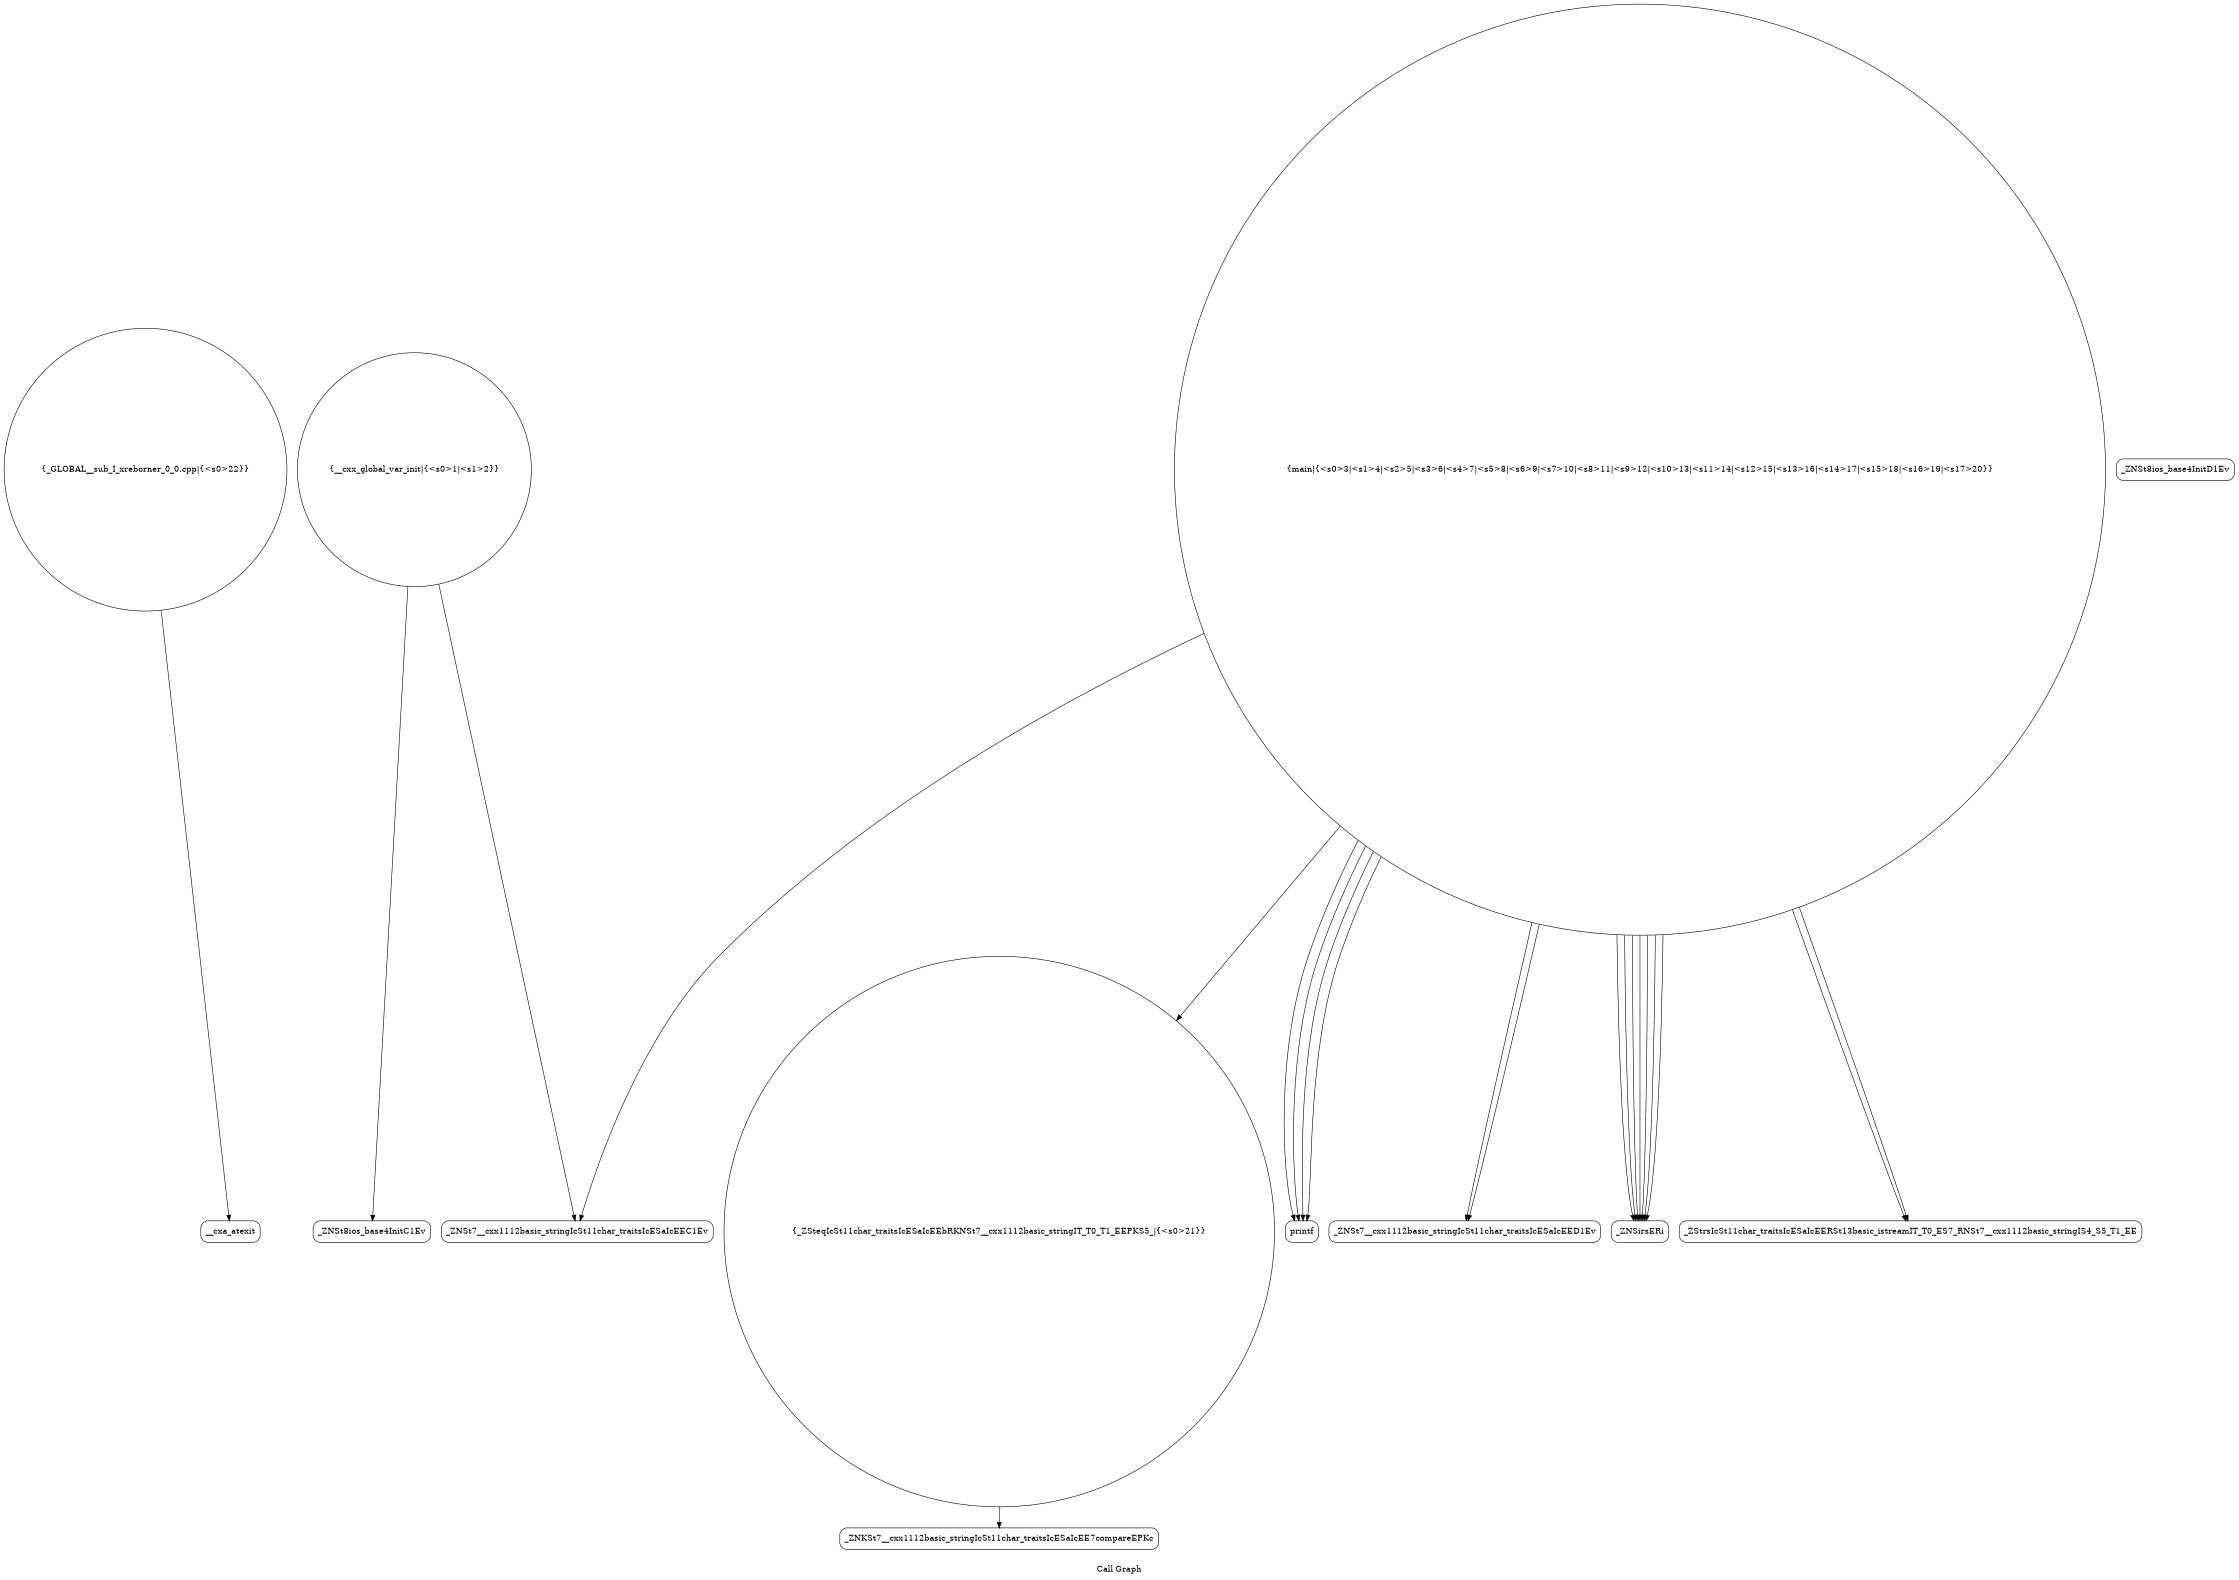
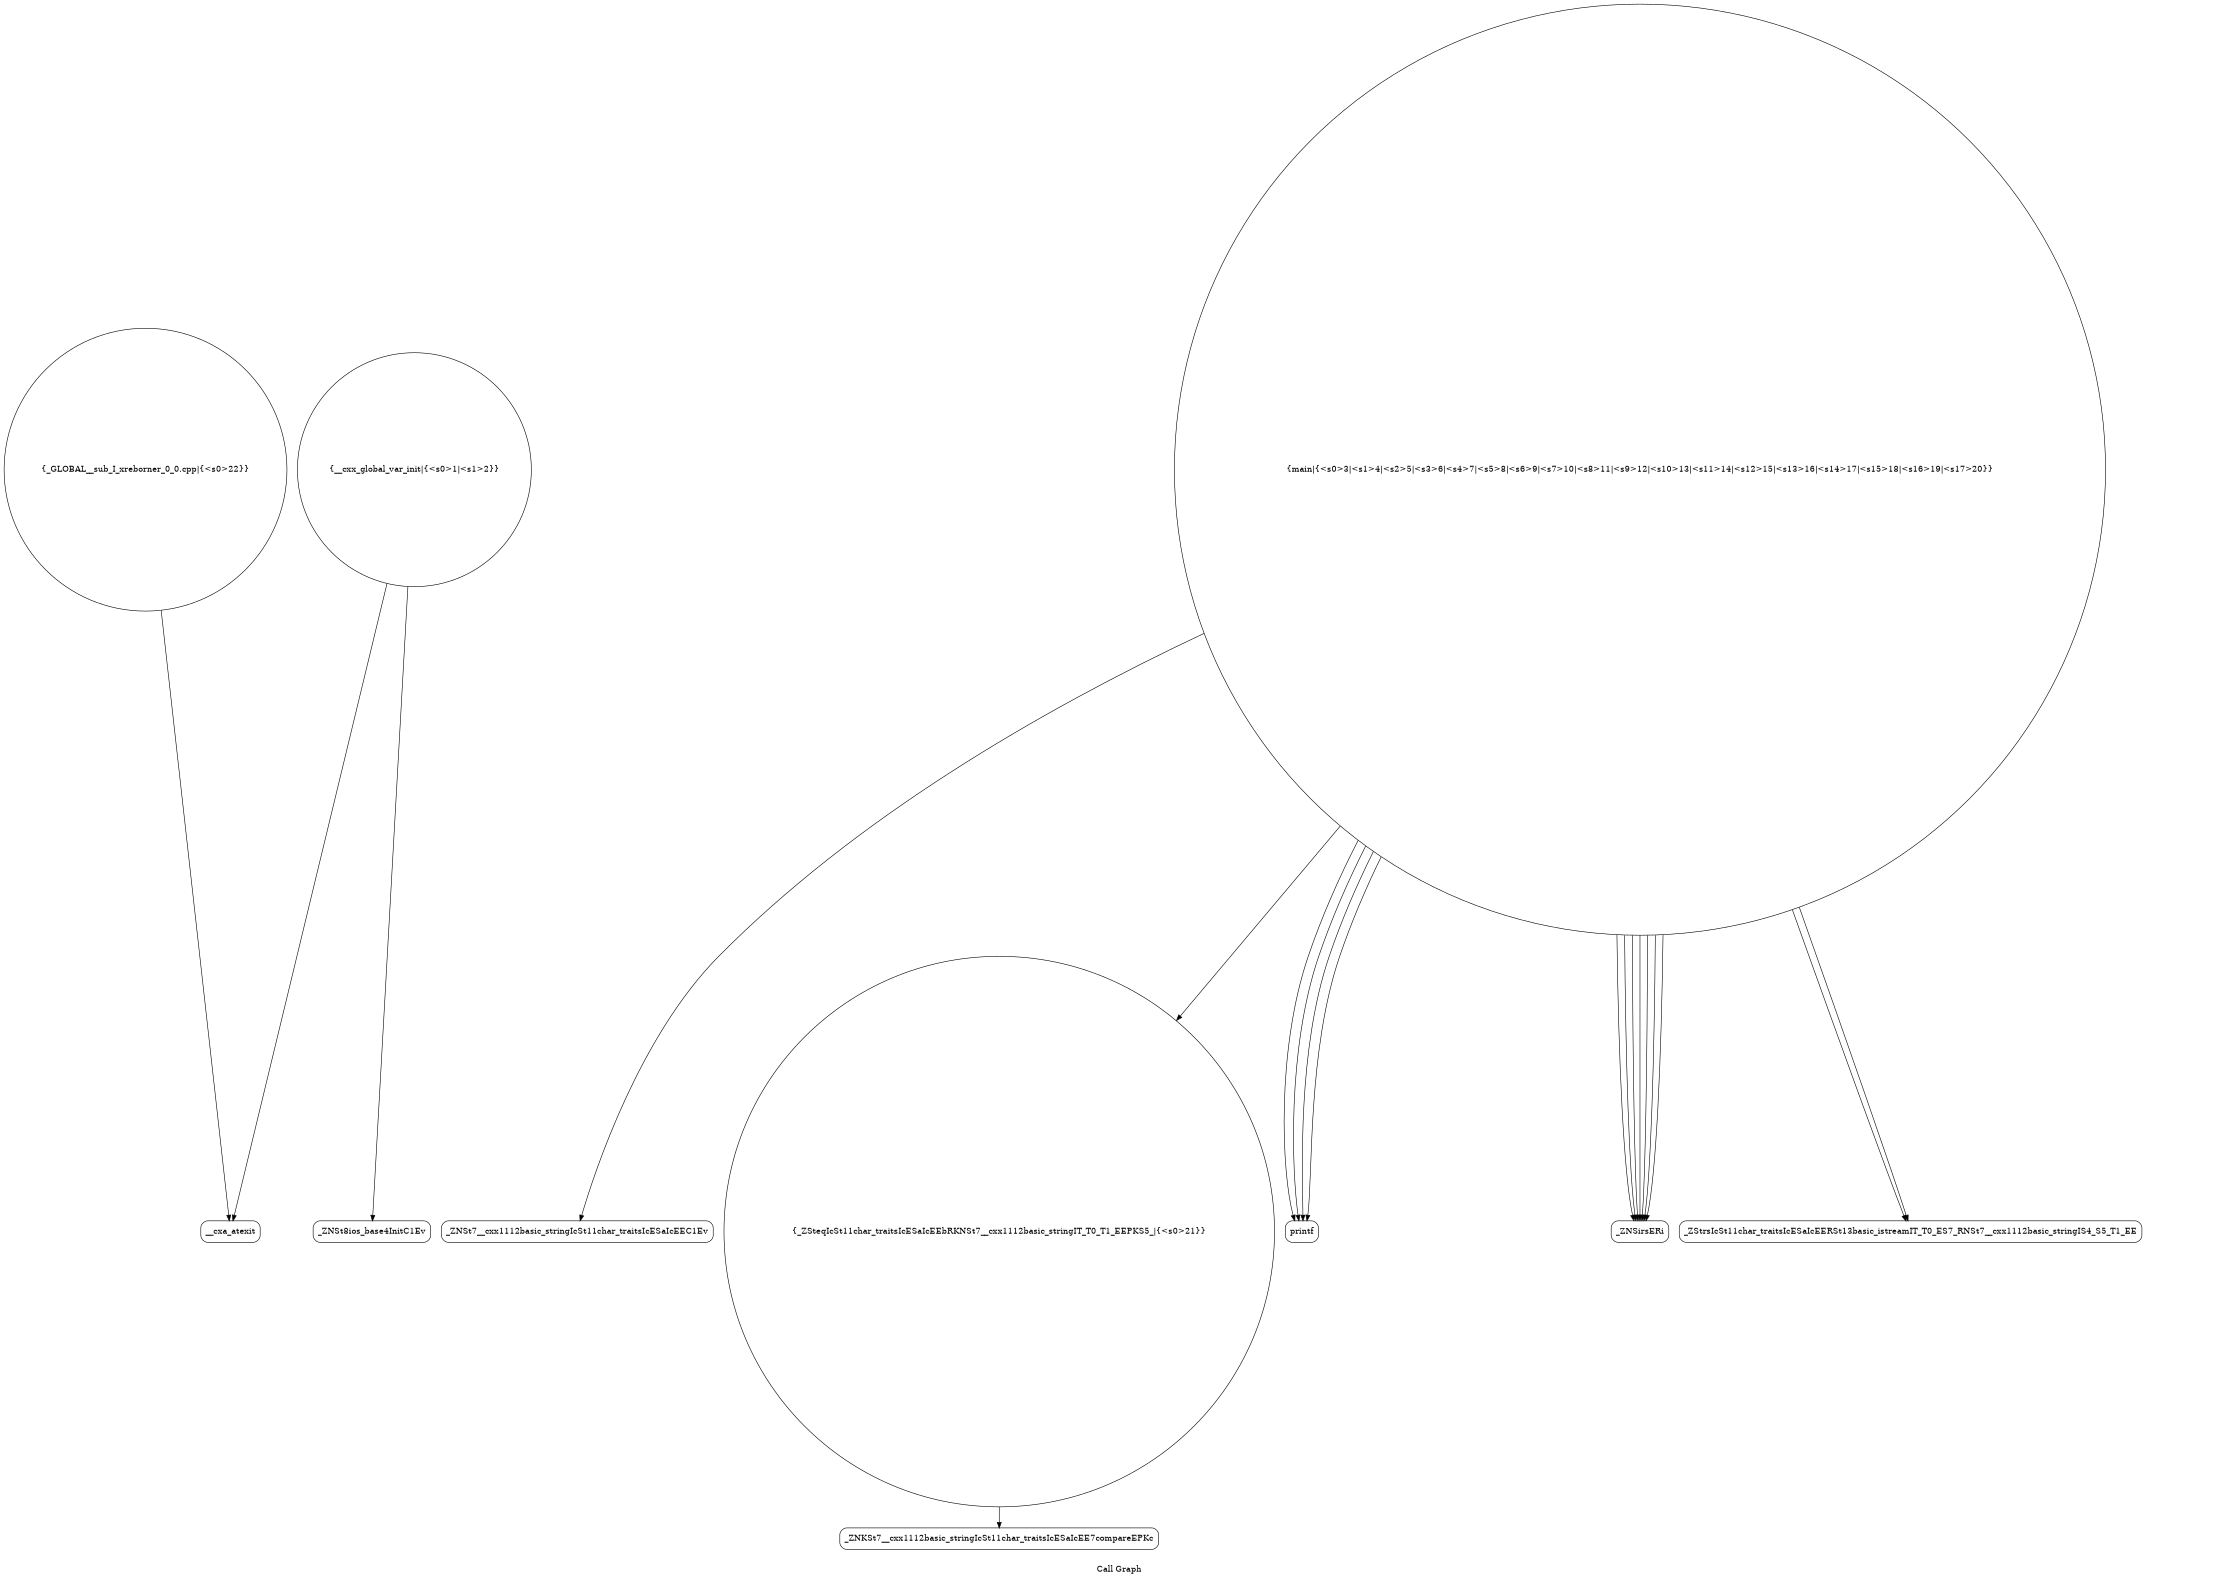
(2175, 470) -> none
(506, 900) -> (311, 899)
(1465, 1232) -> none
